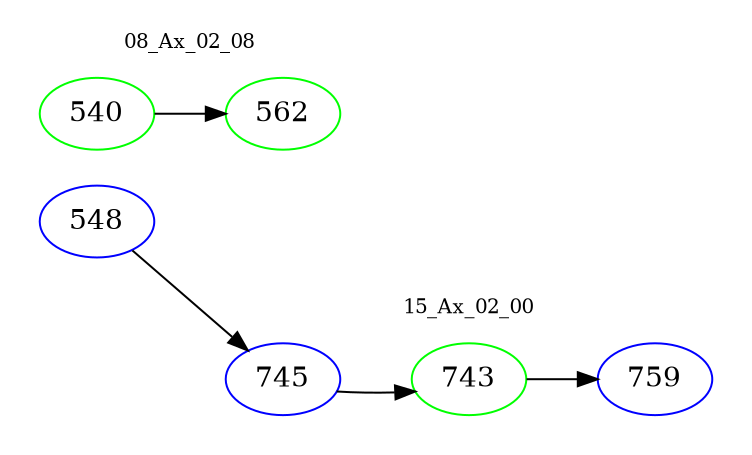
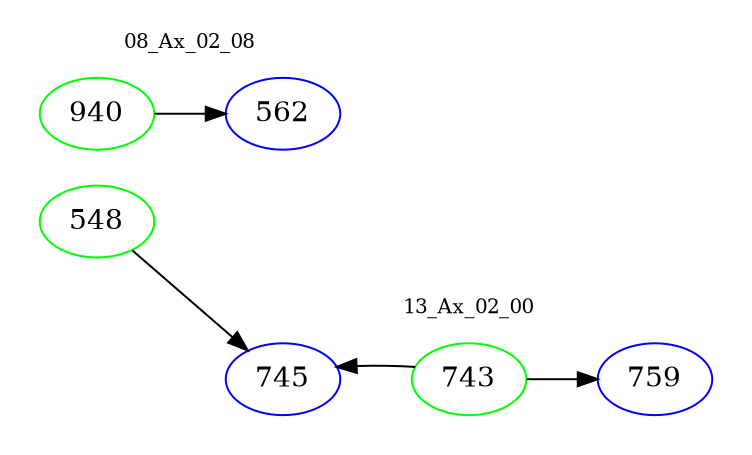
(97, 114) -> (97, 114)
(283, 114) -> (283, 114)
(97, 222) -> (97, 222)
(469, 308) -> (469, 308)
(366, 393) -> (386, 366)
